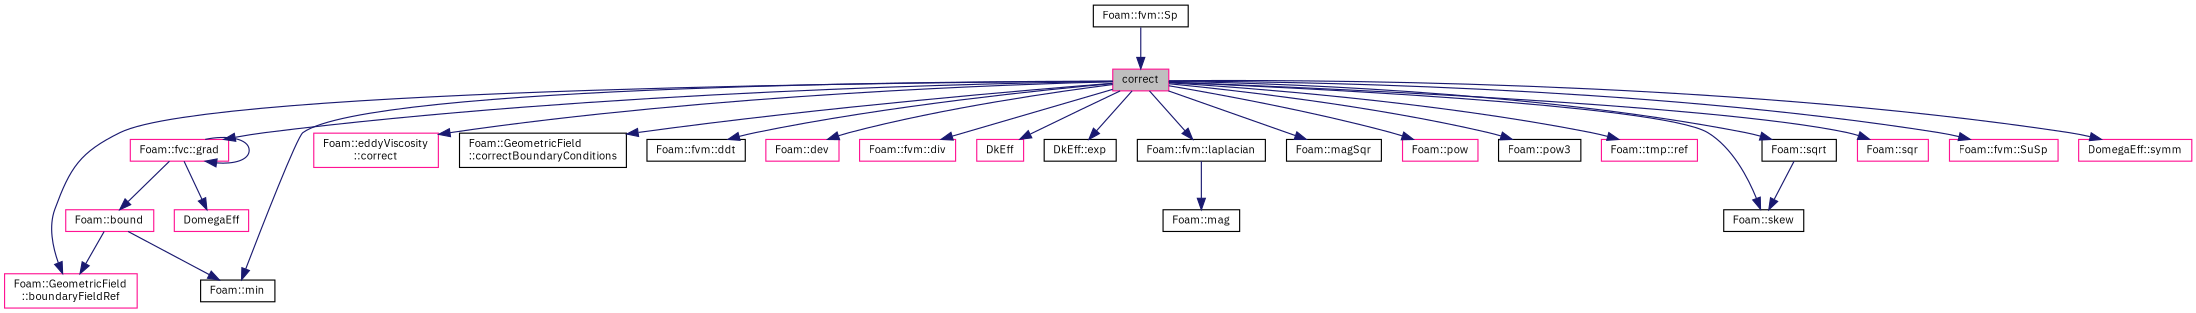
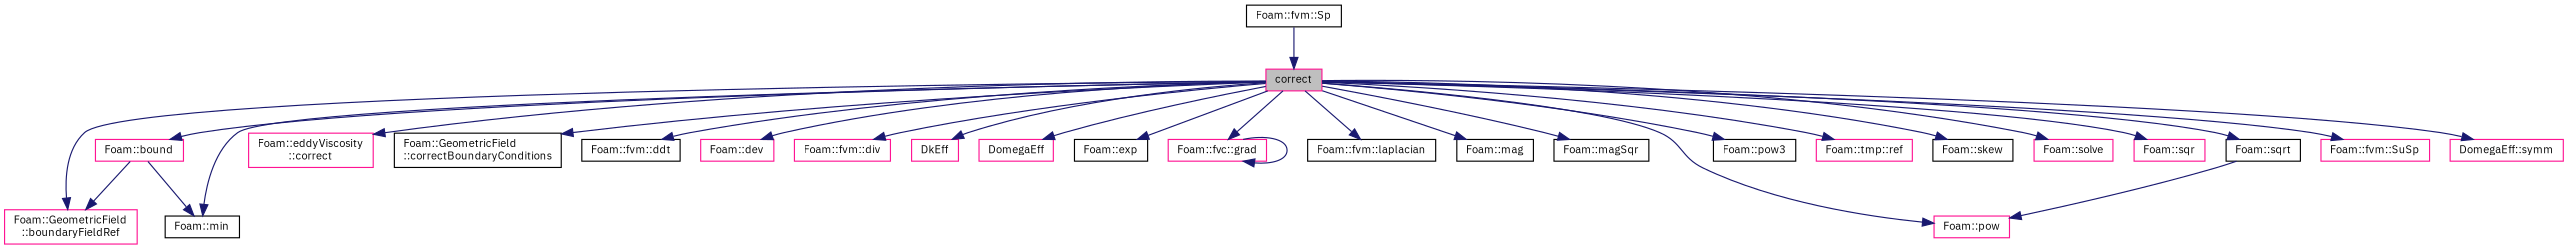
(1080, 150) -> (1111, 150)
none -> (2074, 150)
(193, 180) -> (1159, 109)
(1201, 180) -> (1389, 113)
(1784, 180) -> (2129, 191)
(149, 181) -> (723, 97)
